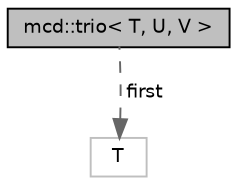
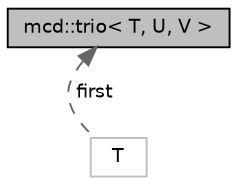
(121, 83) -> (70, 102)
